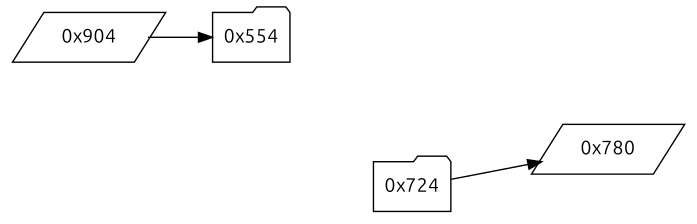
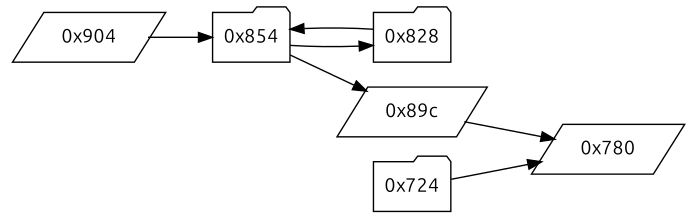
(251, 37) -> (251, 37)
none -> (412, 37)
none -> (412, 112)
